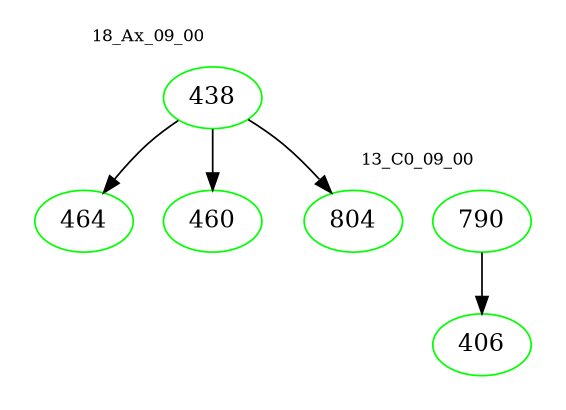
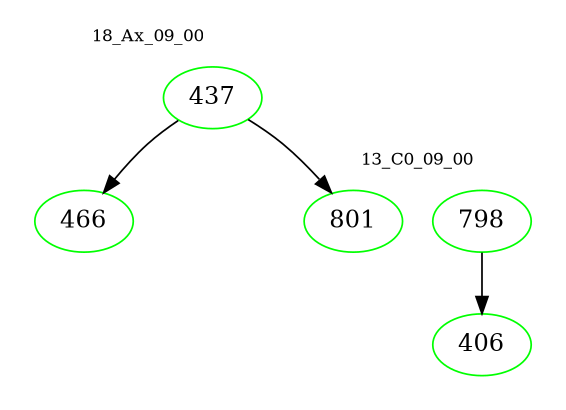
(213, 98) -> (213, 98)
(84, 221) -> (84, 221)
(213, 221) -> none
(353, 221) -> (353, 221)
(482, 221) -> (482, 221)
